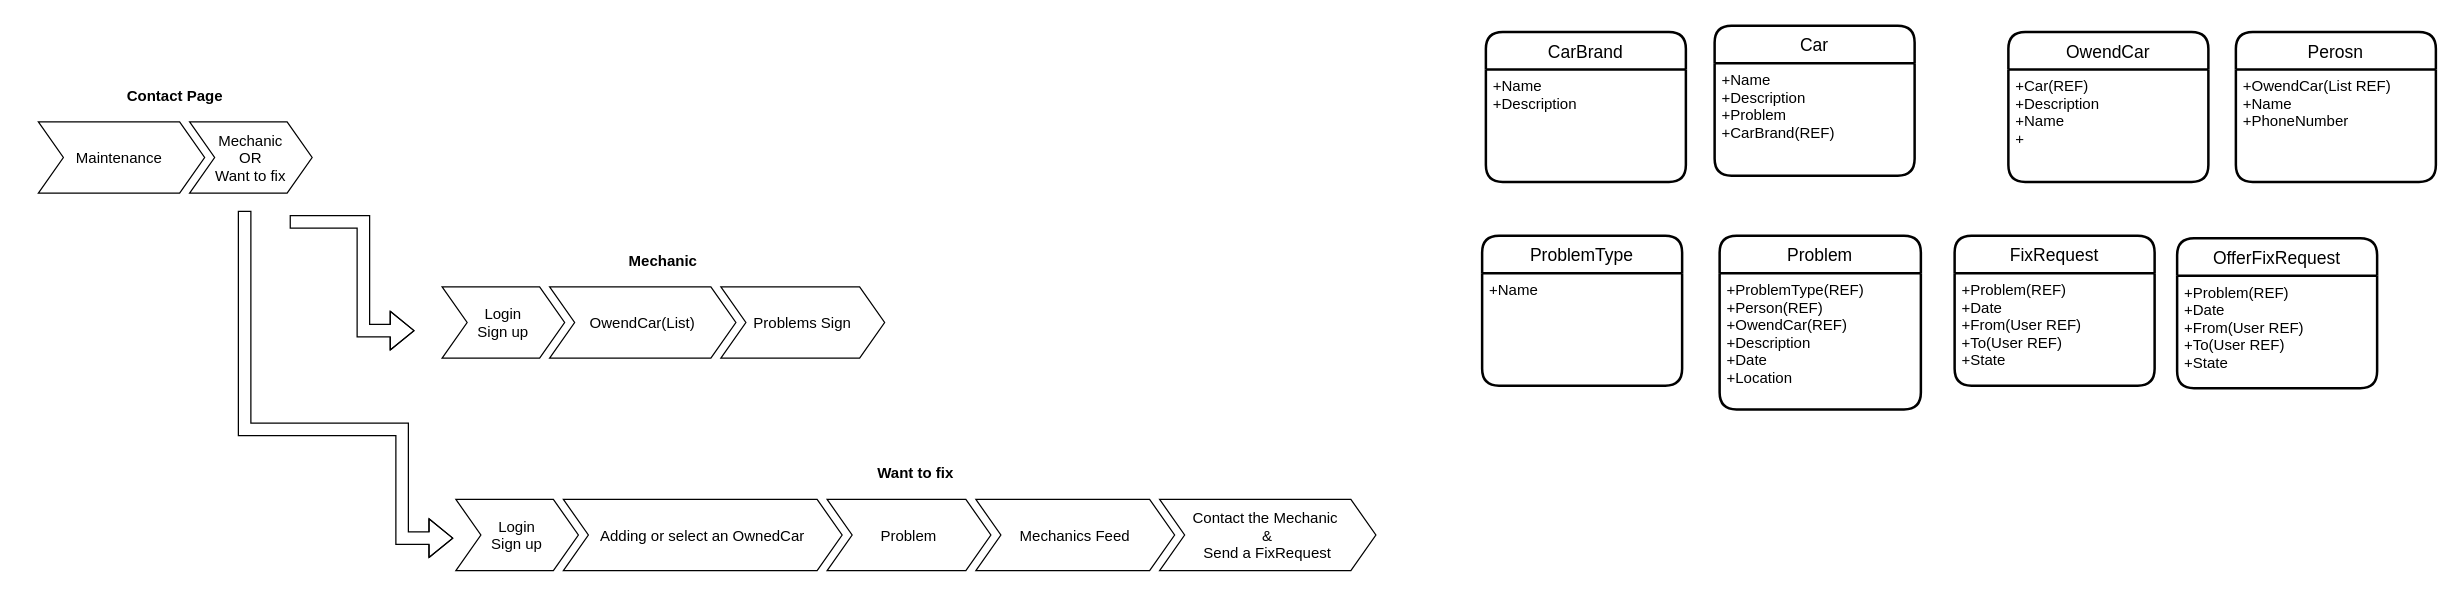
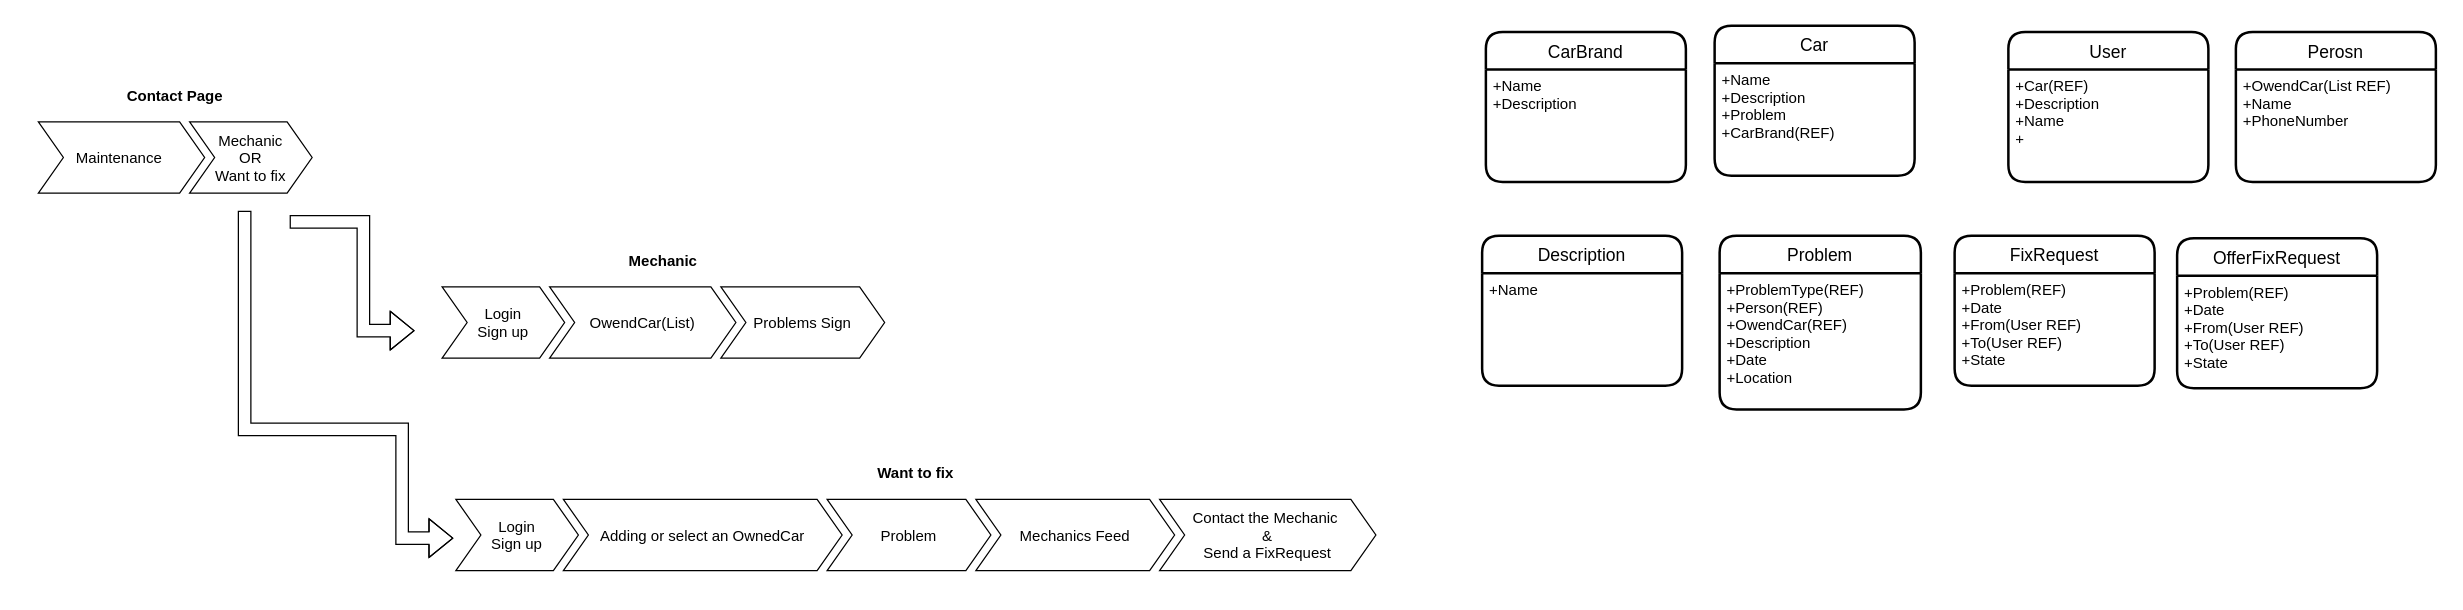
(2108, 52) -> (2108, 52)
(1581, 255) -> (1581, 255)
